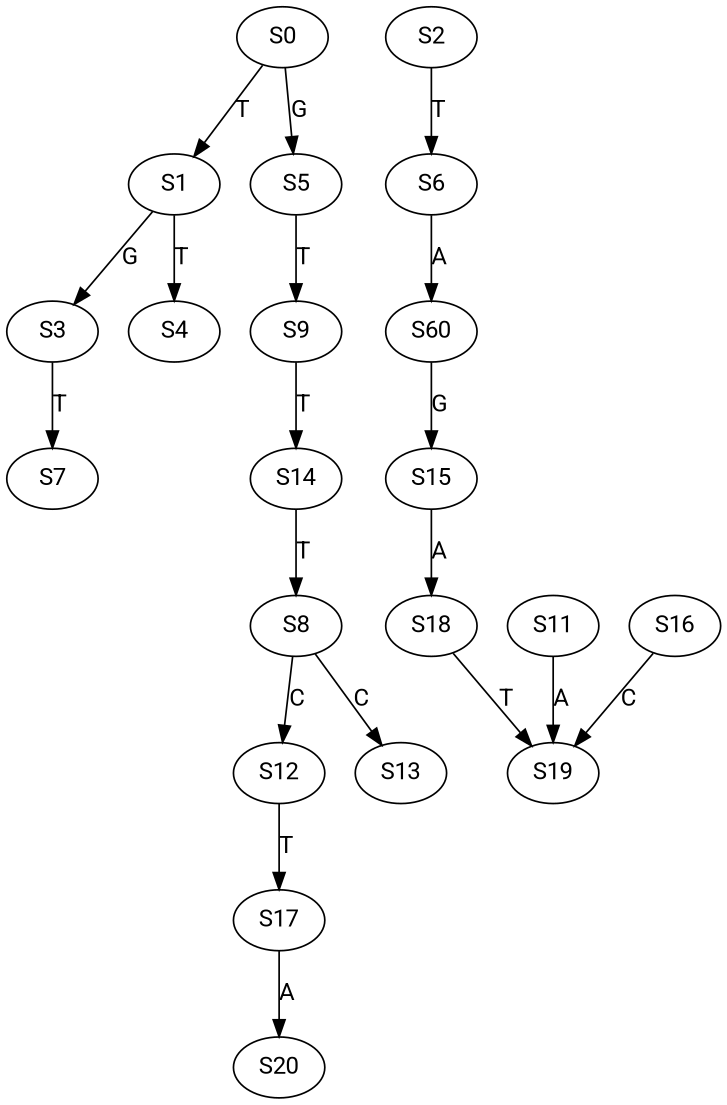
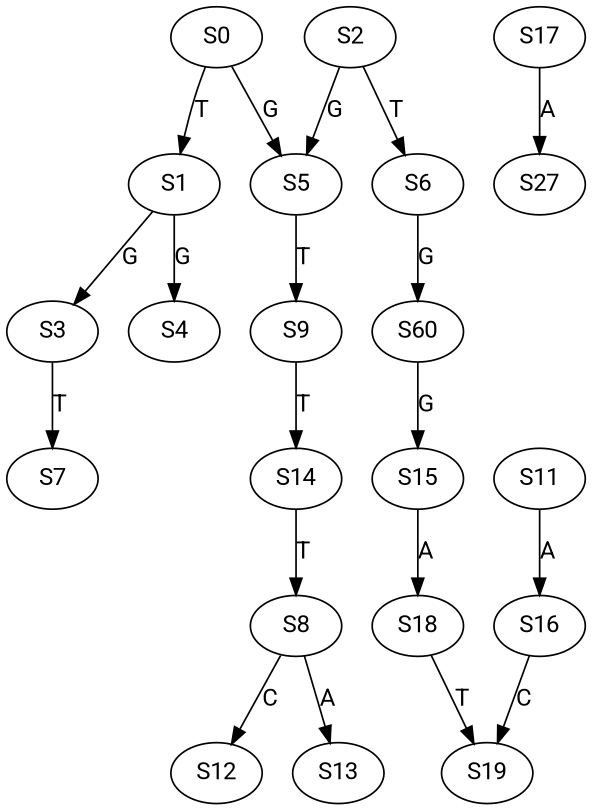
none -> (326, 103)
(182, 258) -> (183, 258)
(440, 258) -> (426, 258)
(553, 691) -> (540, 544)
(362, 700) -> (328, 700)
(279, 838) -> none
(279, 1067) -> (540, 184)
